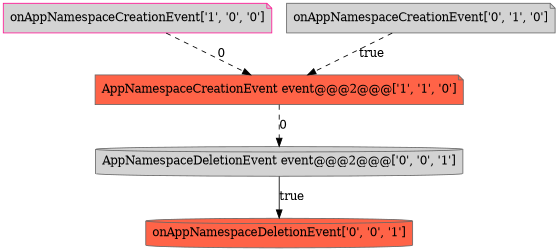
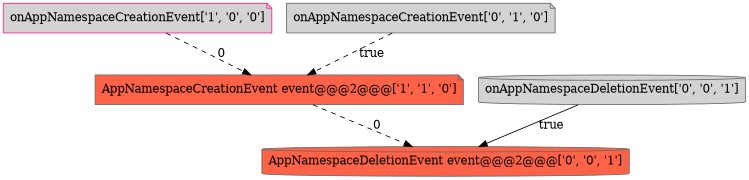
(279, 161) -> (446, 161)
(279, 193) -> (532, 124)
(279, 233) -> (612, 90)
